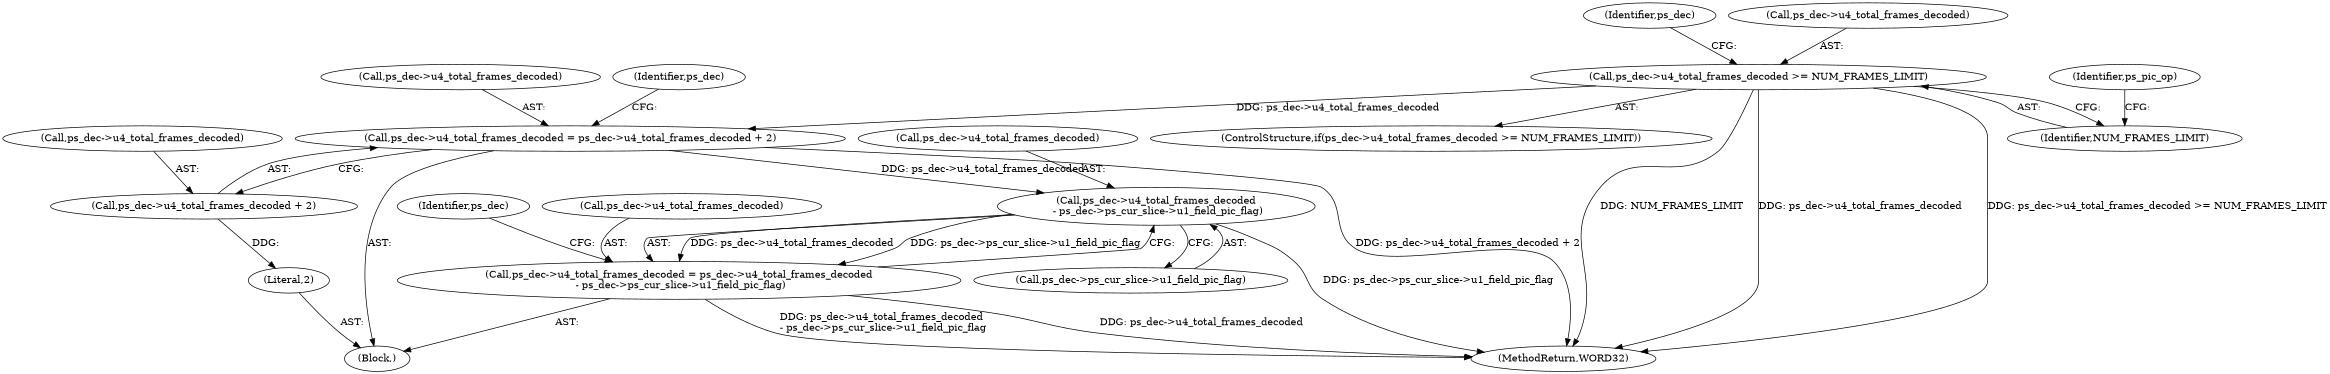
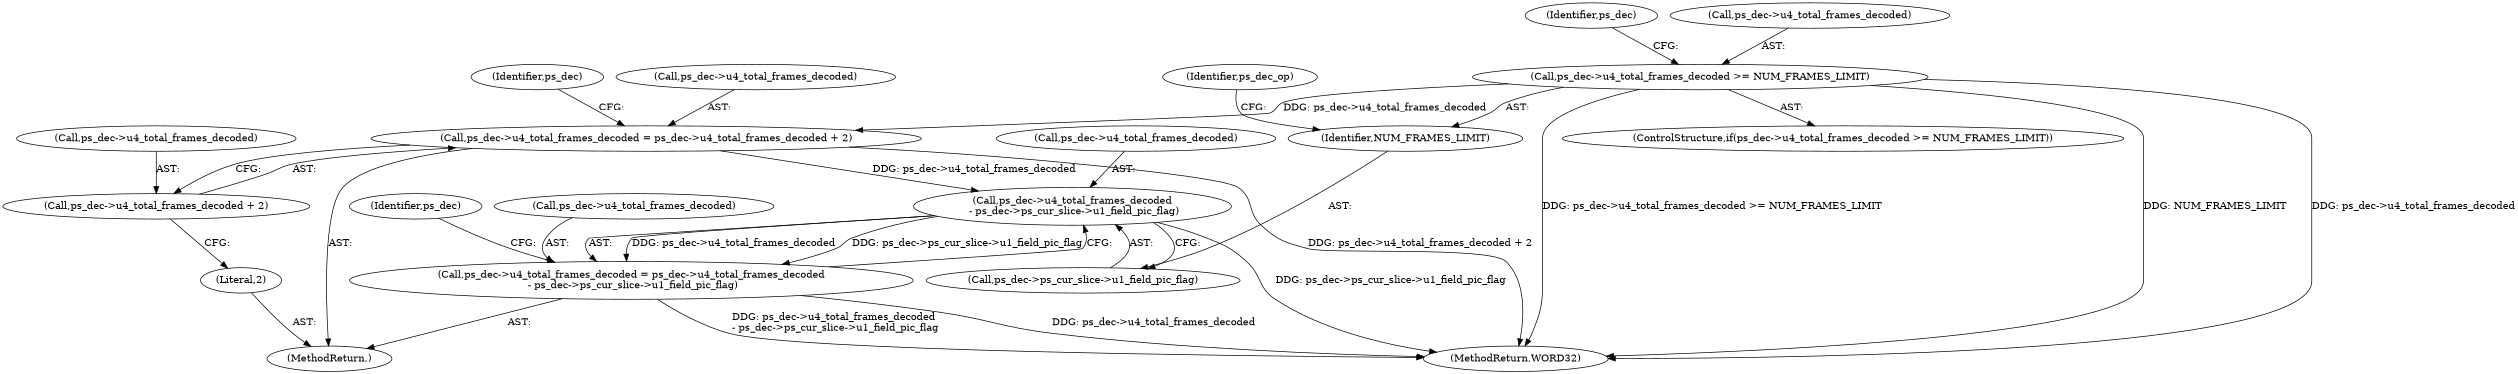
(2125, 77) -> (1240, 77)
(1999, 103) -> (1272, 219)
(2090, 108) -> (1519, 108)
(267, 243) -> (219, 243)
(377, 359) -> (329, 359)
